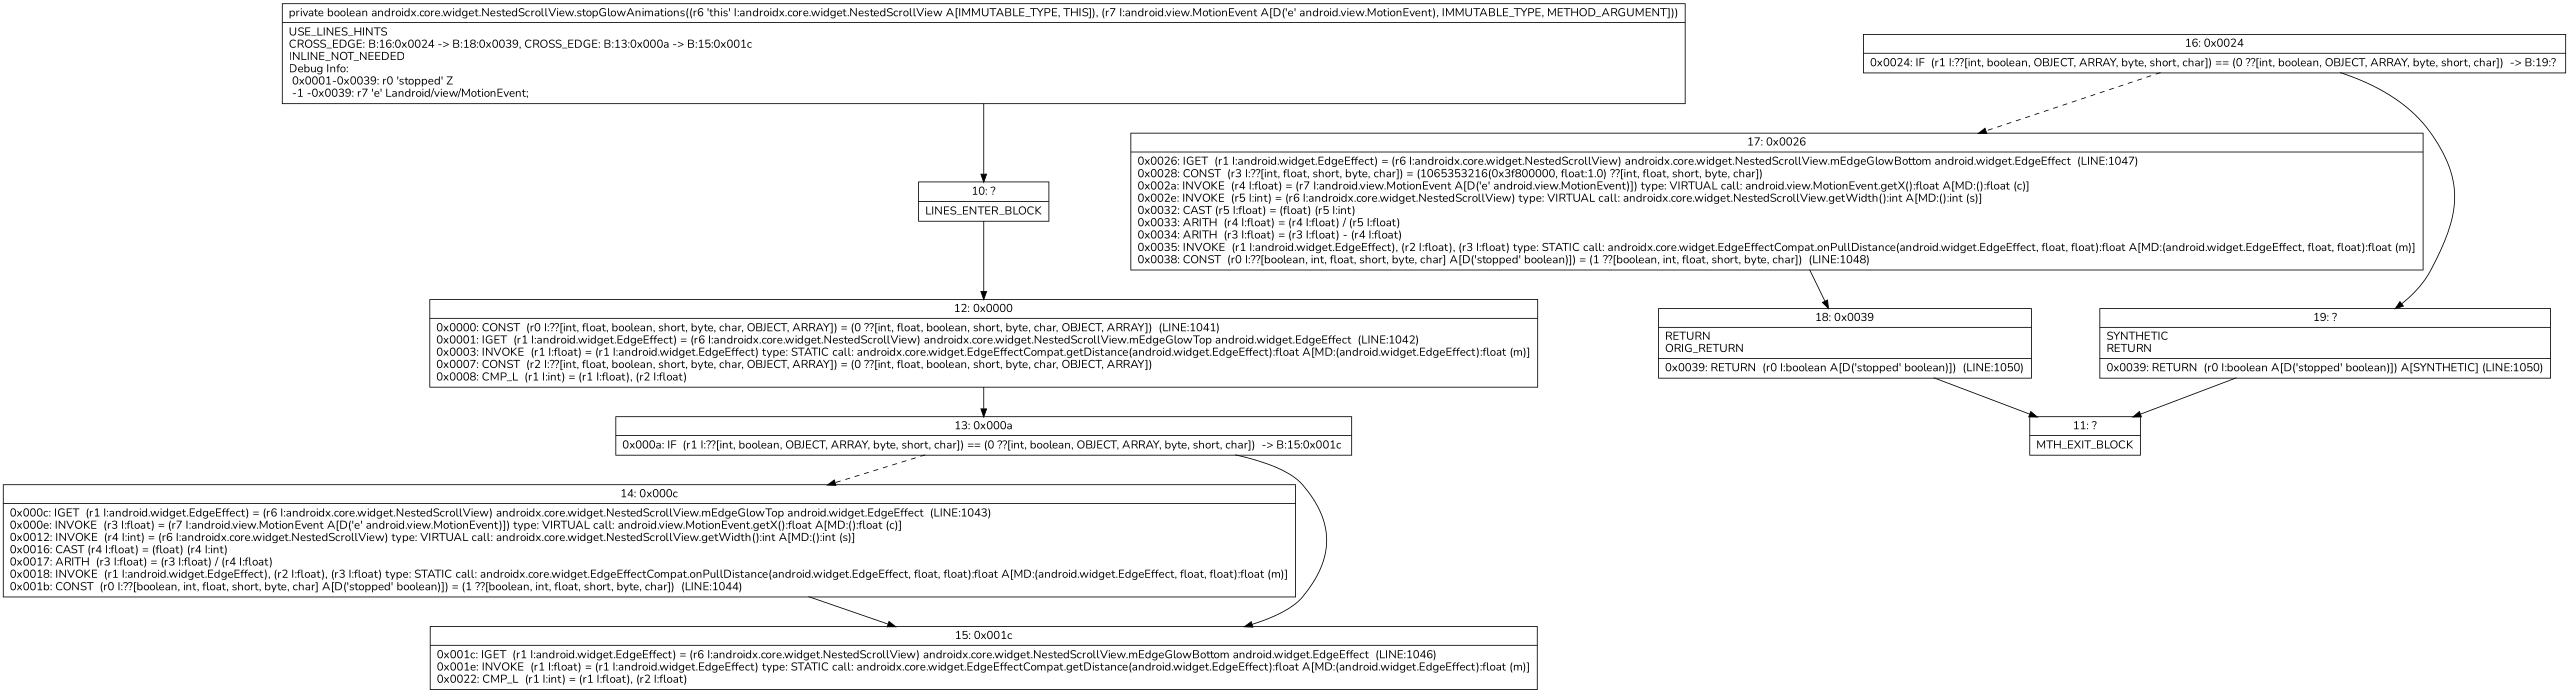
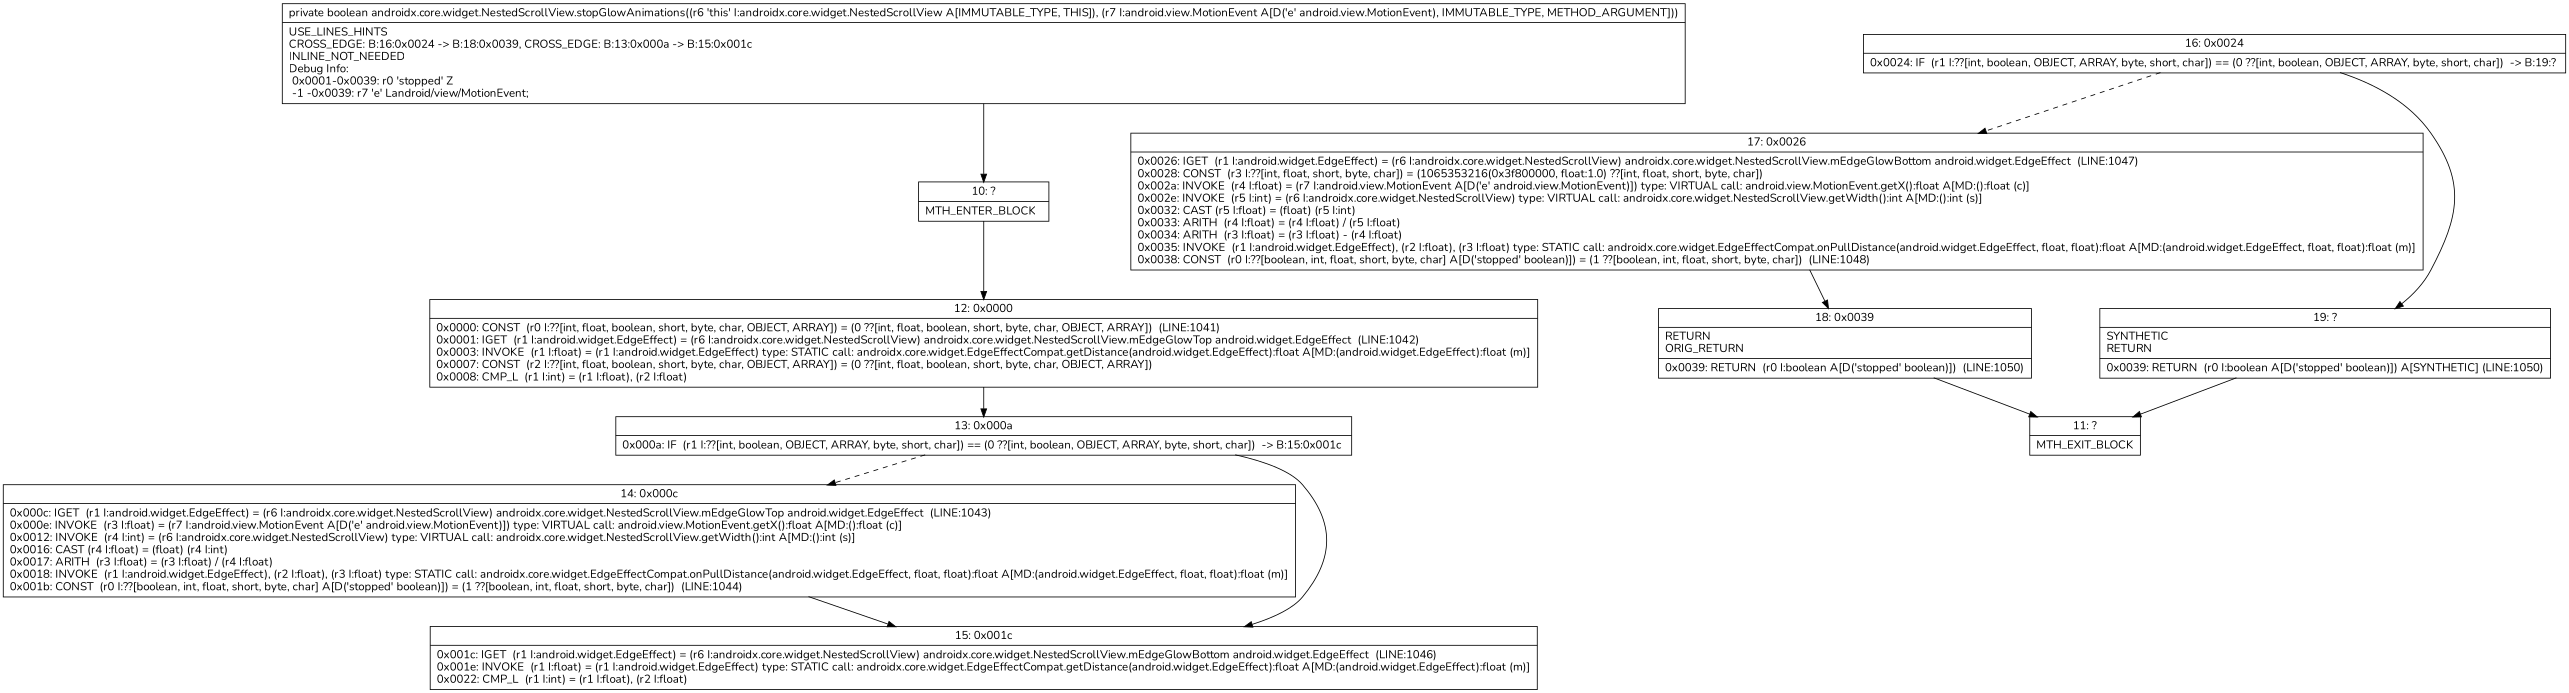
(984, 211) -> (981, 211)
